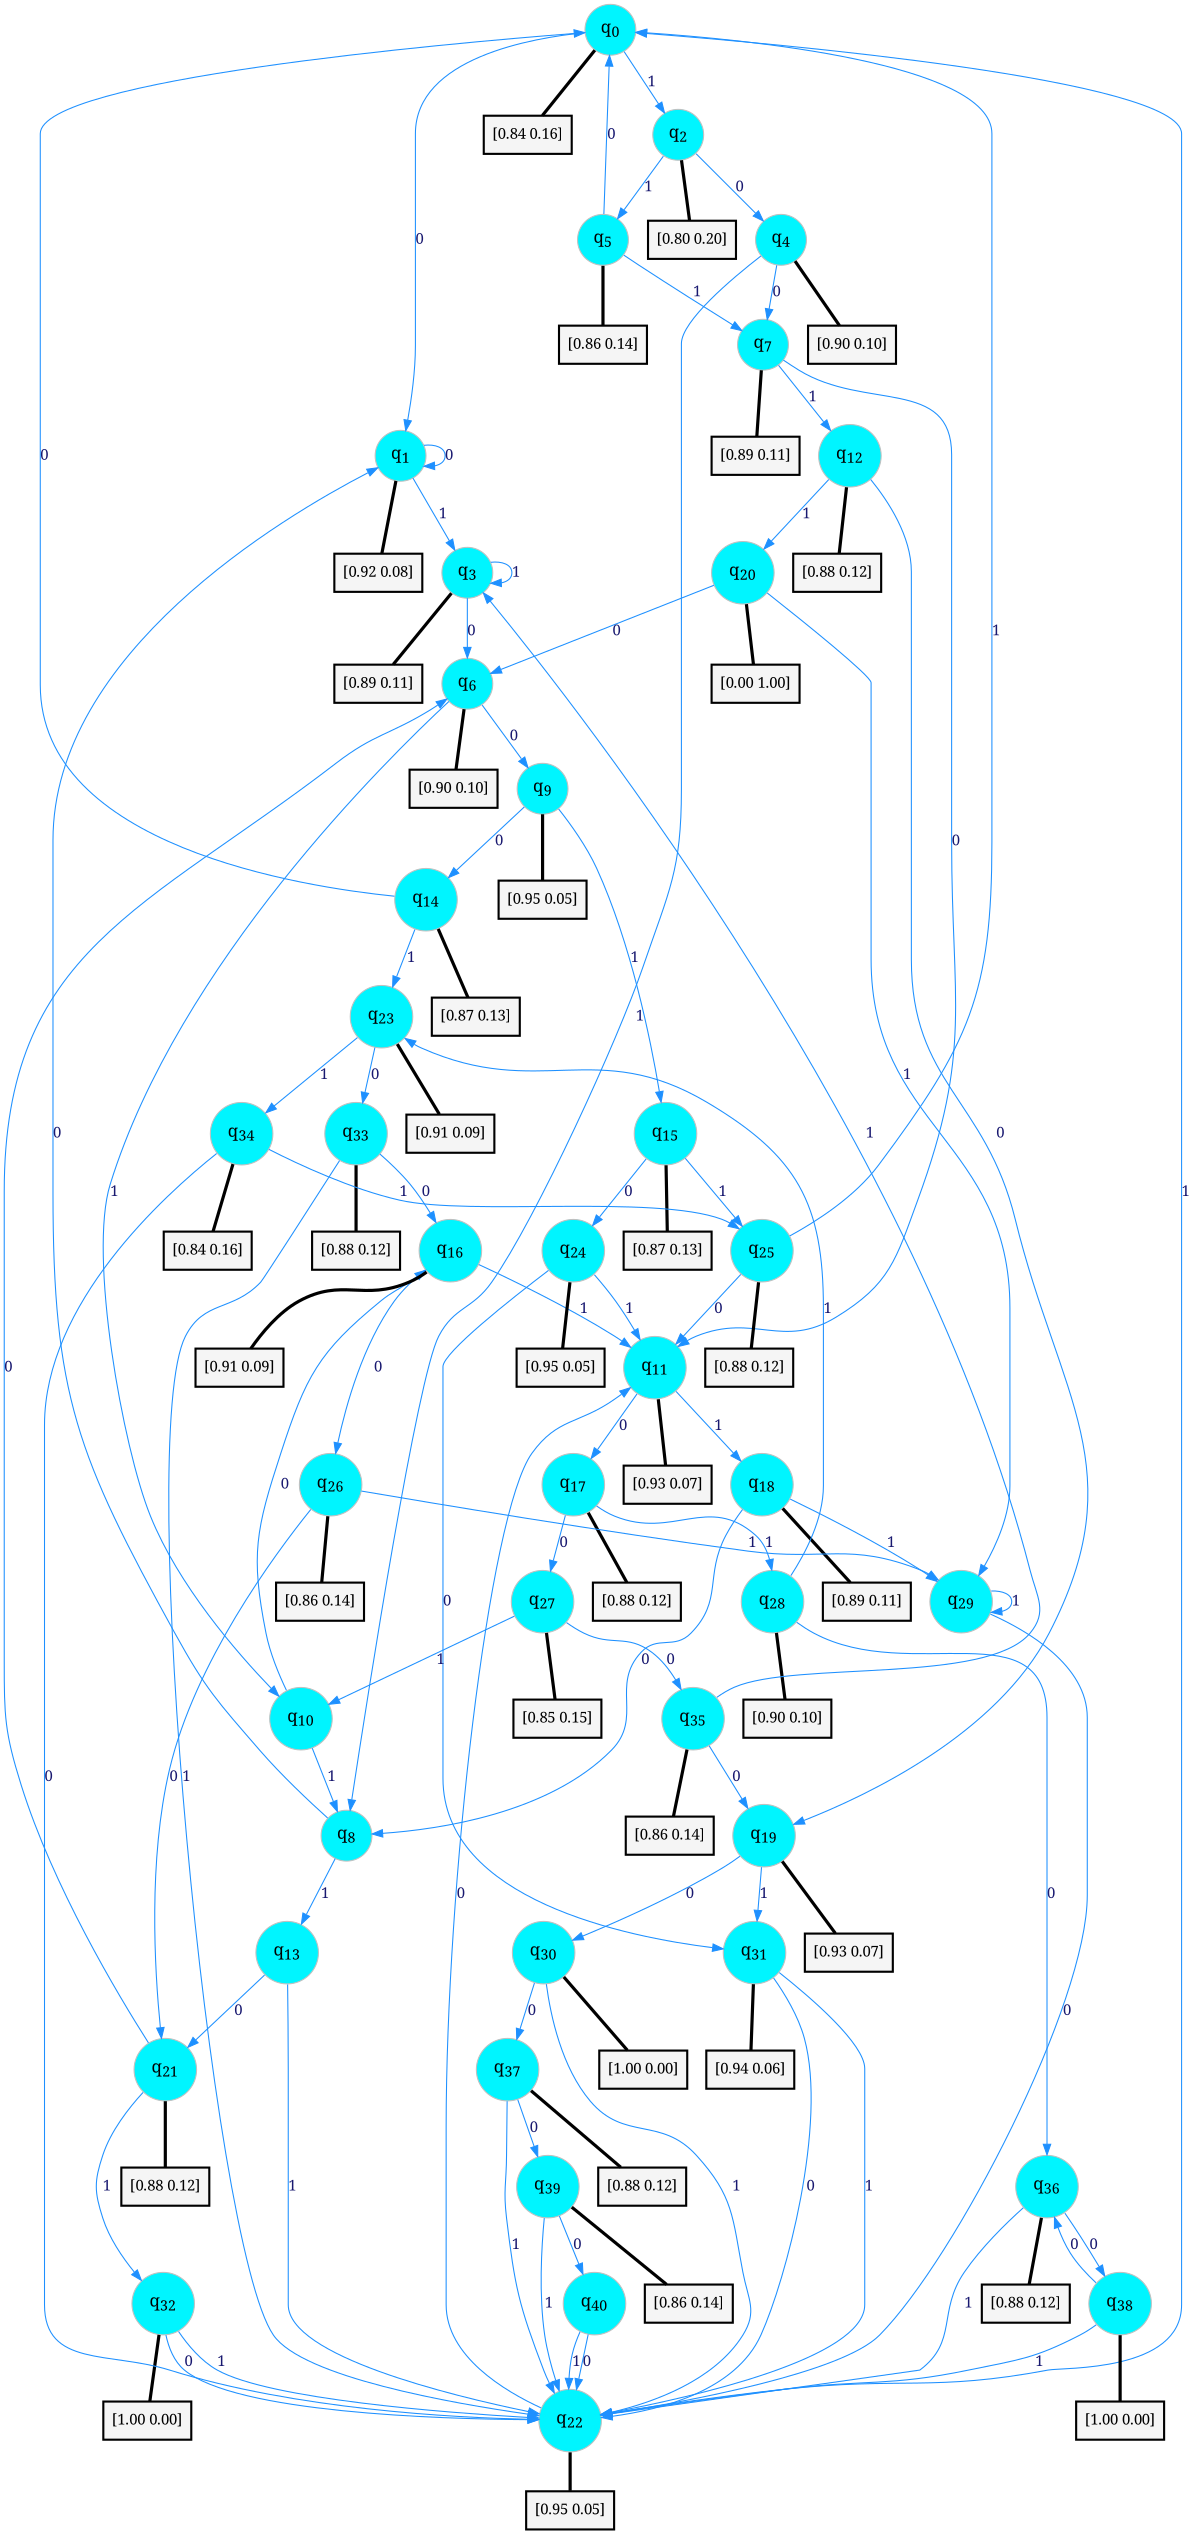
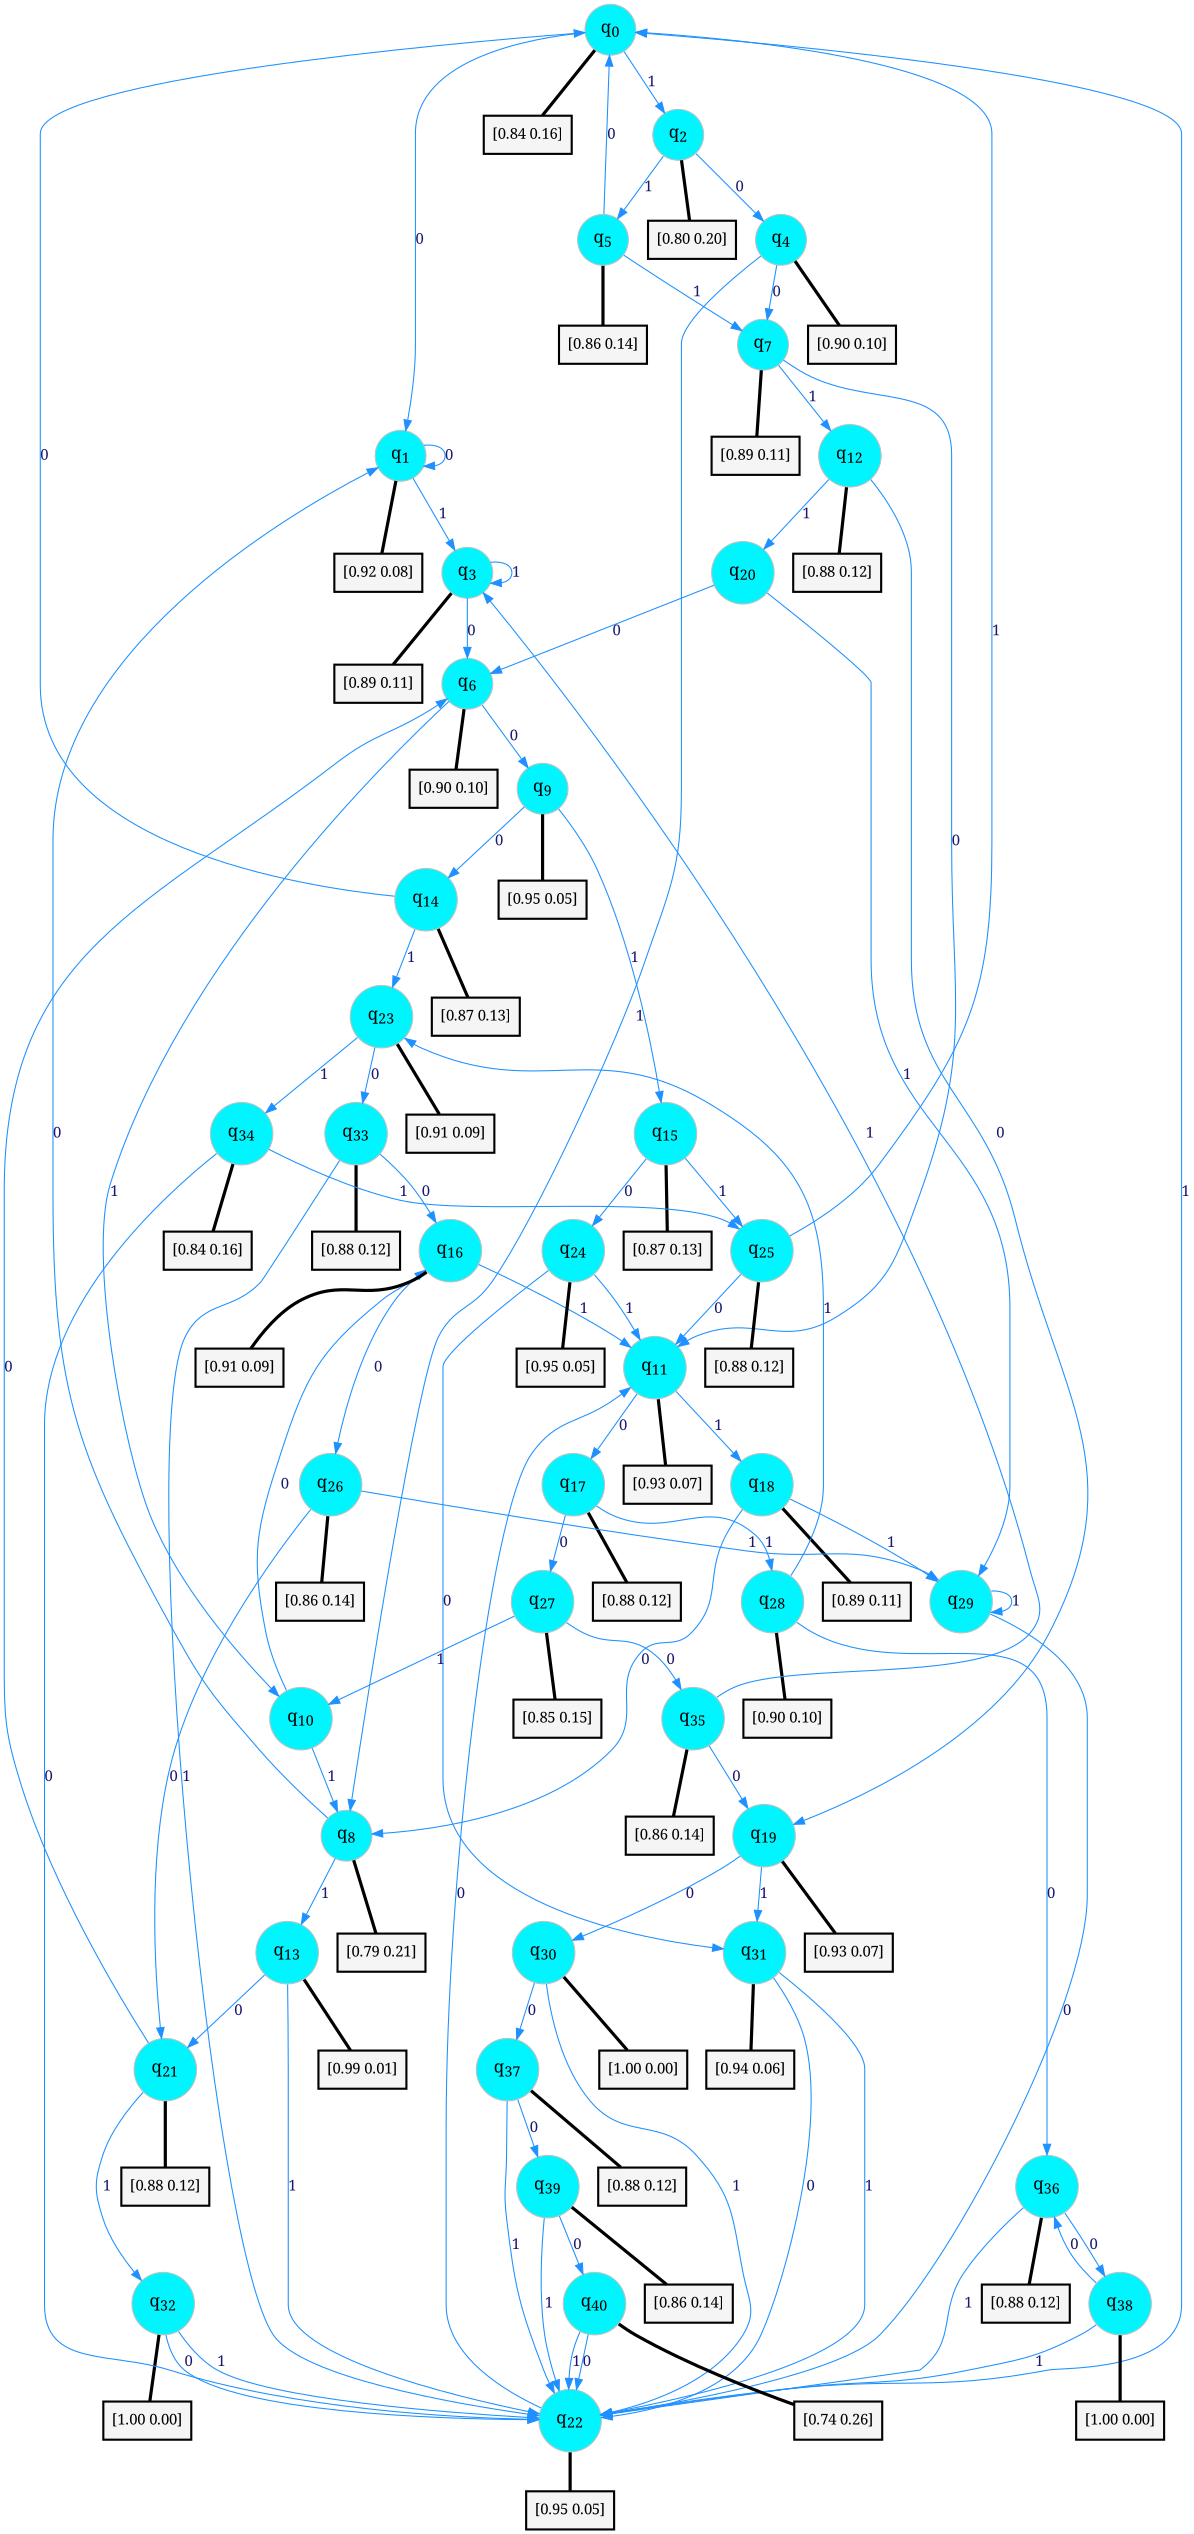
(756, 684) -> none
none -> (382, 1953)
none -> (362, 2070)
none -> (838, 2421)
